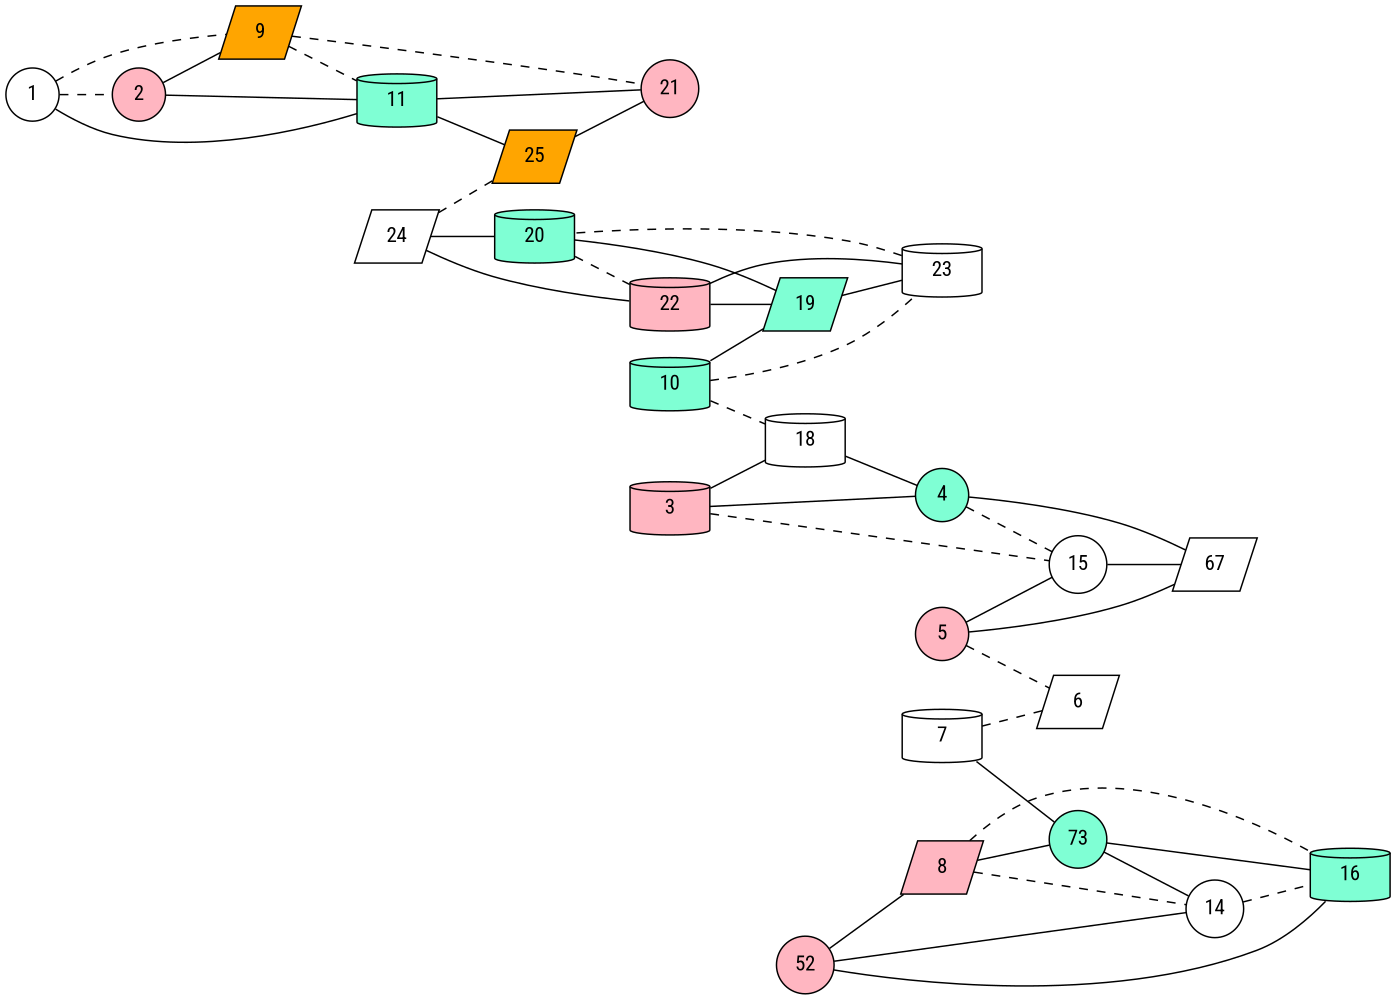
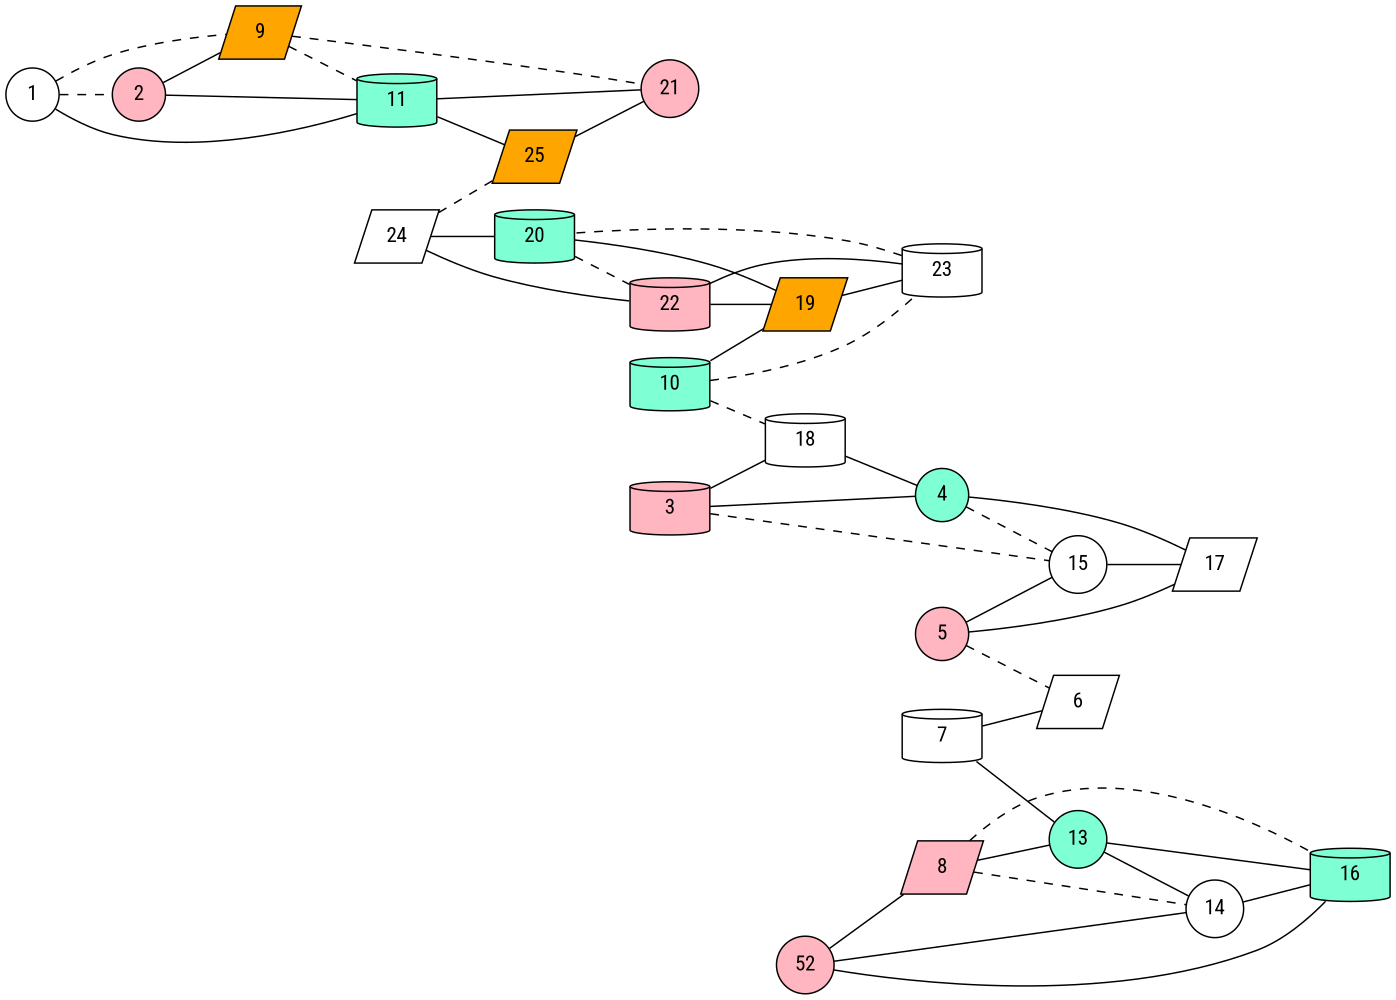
(805, 304) -> (805, 304)
(1215, 565) -> (1215, 565)
(1012, 718) -> (1012, 718)
(1078, 839) -> (1078, 839)
(1277, 893) -> (1277, 893)
